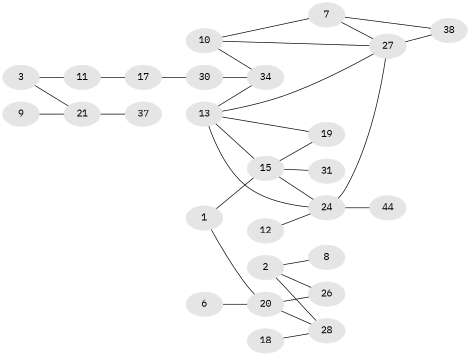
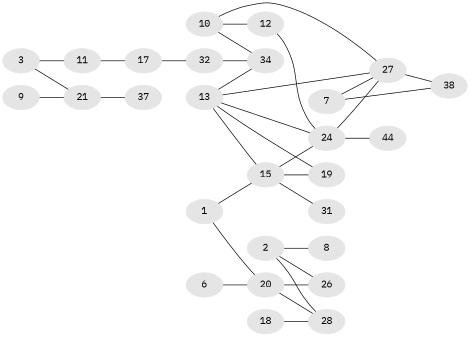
(266, 28) -> (235, 24)
(204, 77) -> (204, 61)
